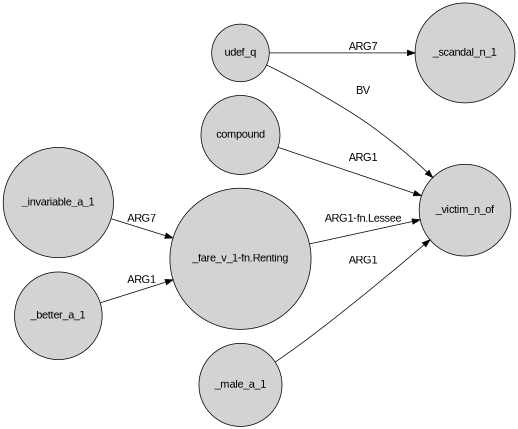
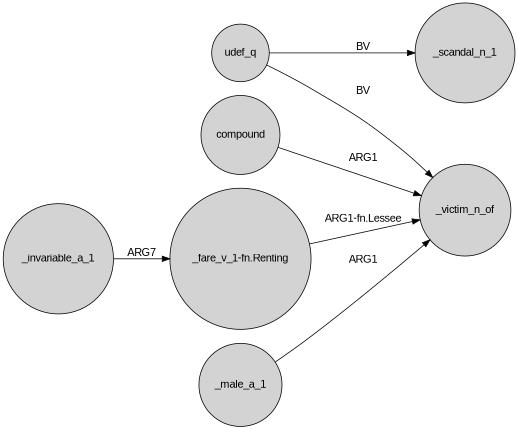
(363, 47) -> (363, 47)
(58, 316) -> none
